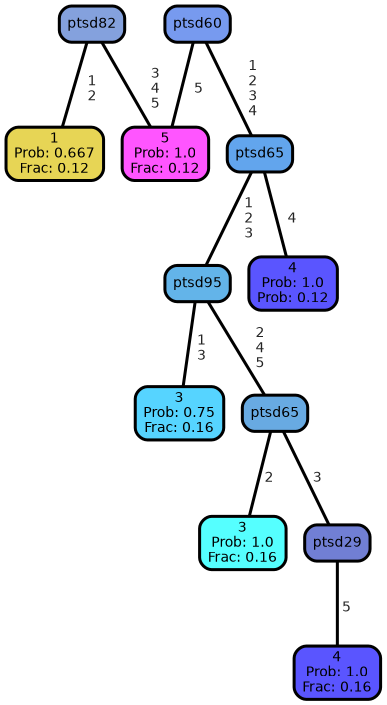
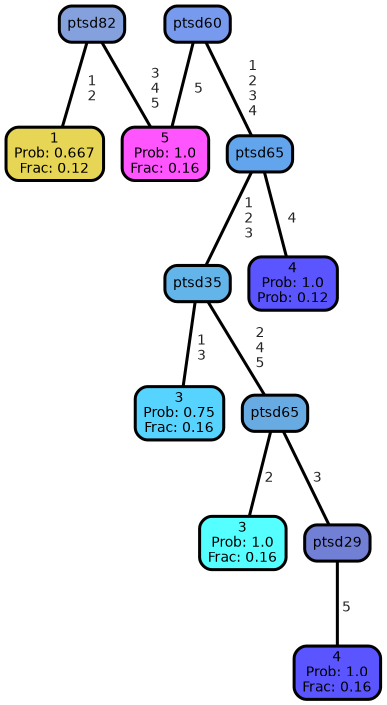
(165, 154) -> (165, 154)
(198, 284) -> (198, 284)
